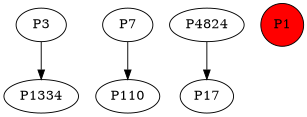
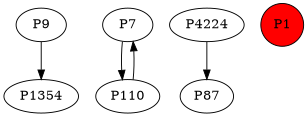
(41, 25) -> (41, 25)
(207, 25) -> (207, 25)
none -> (134, 65)
(41, 96) -> (41, 96)
(207, 96) -> (207, 96)
